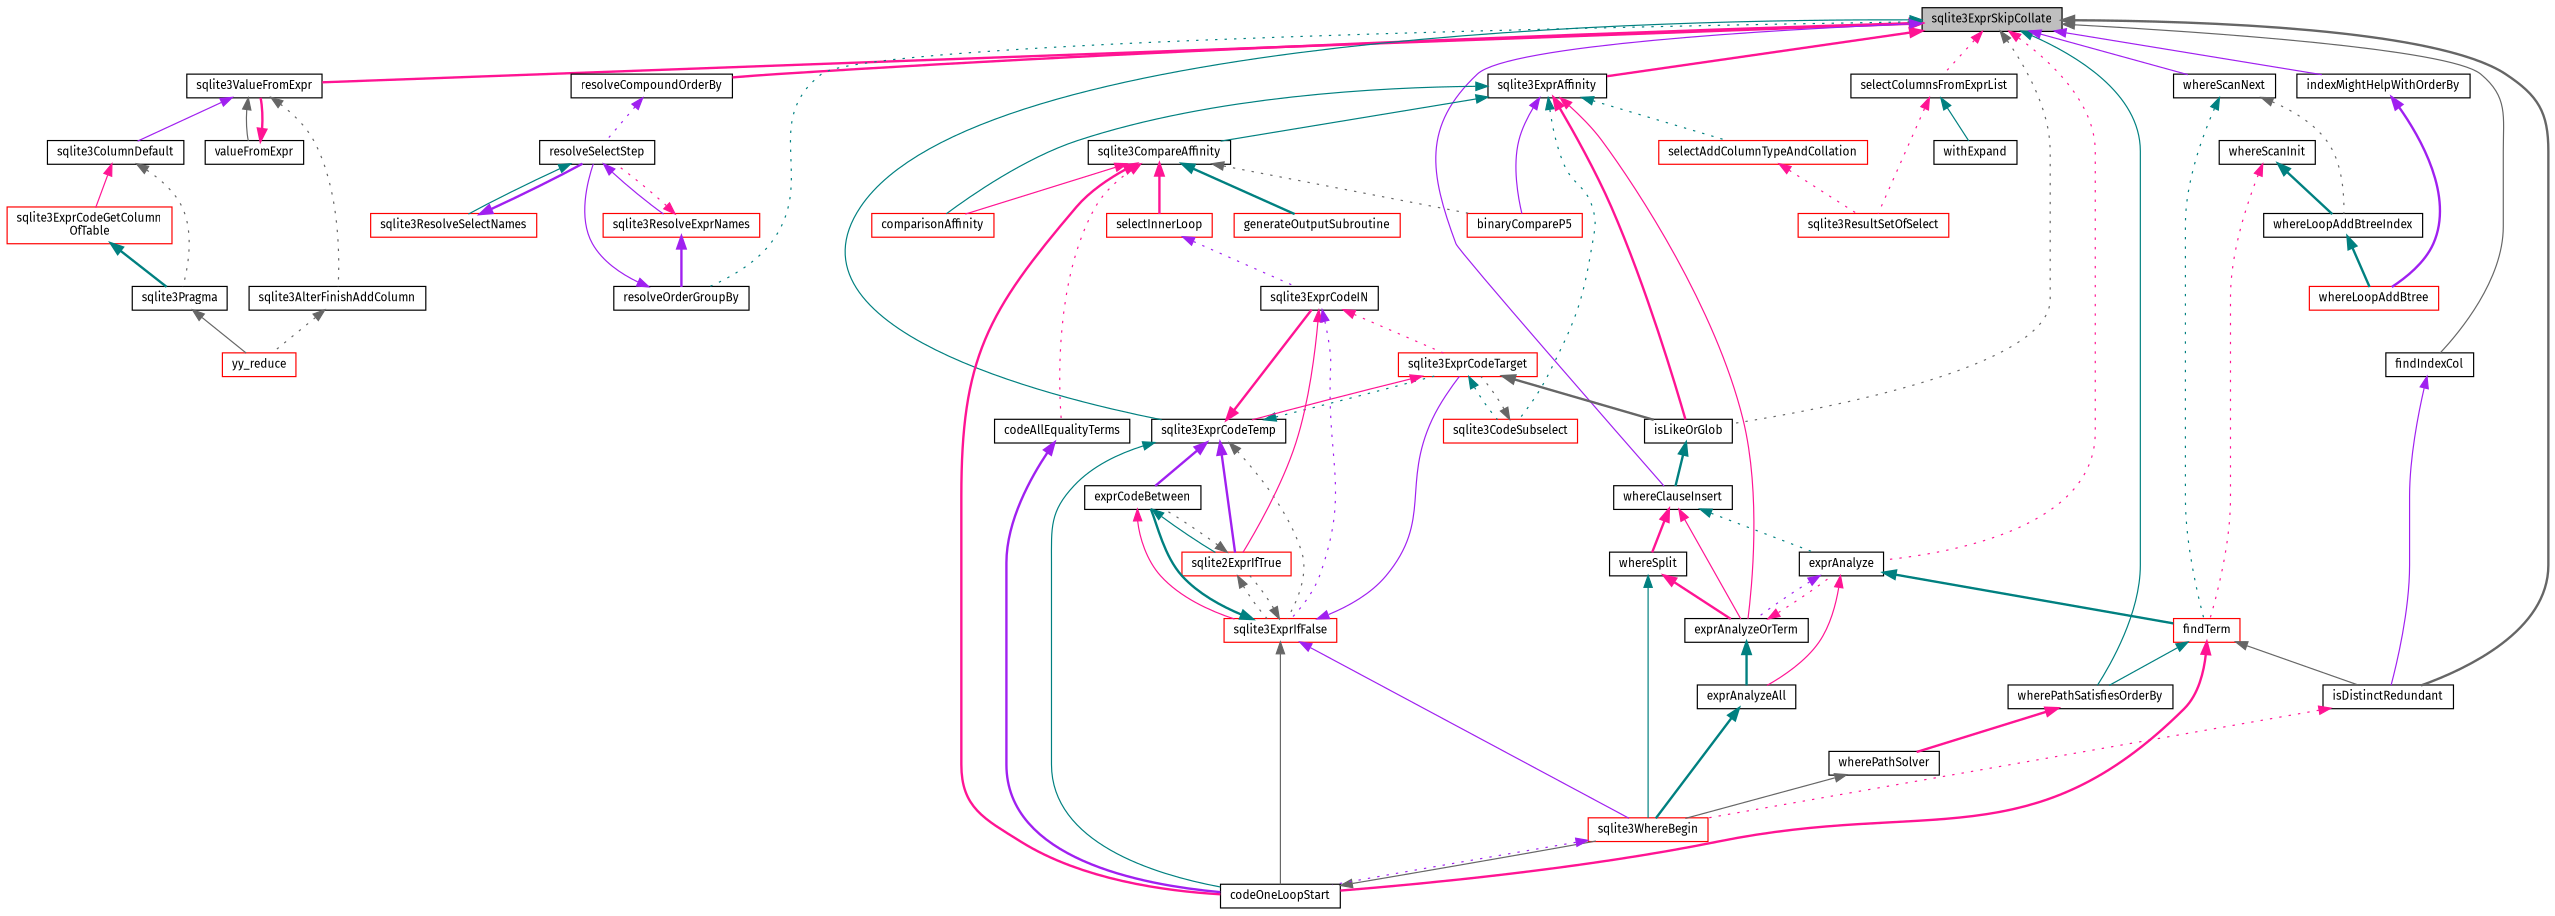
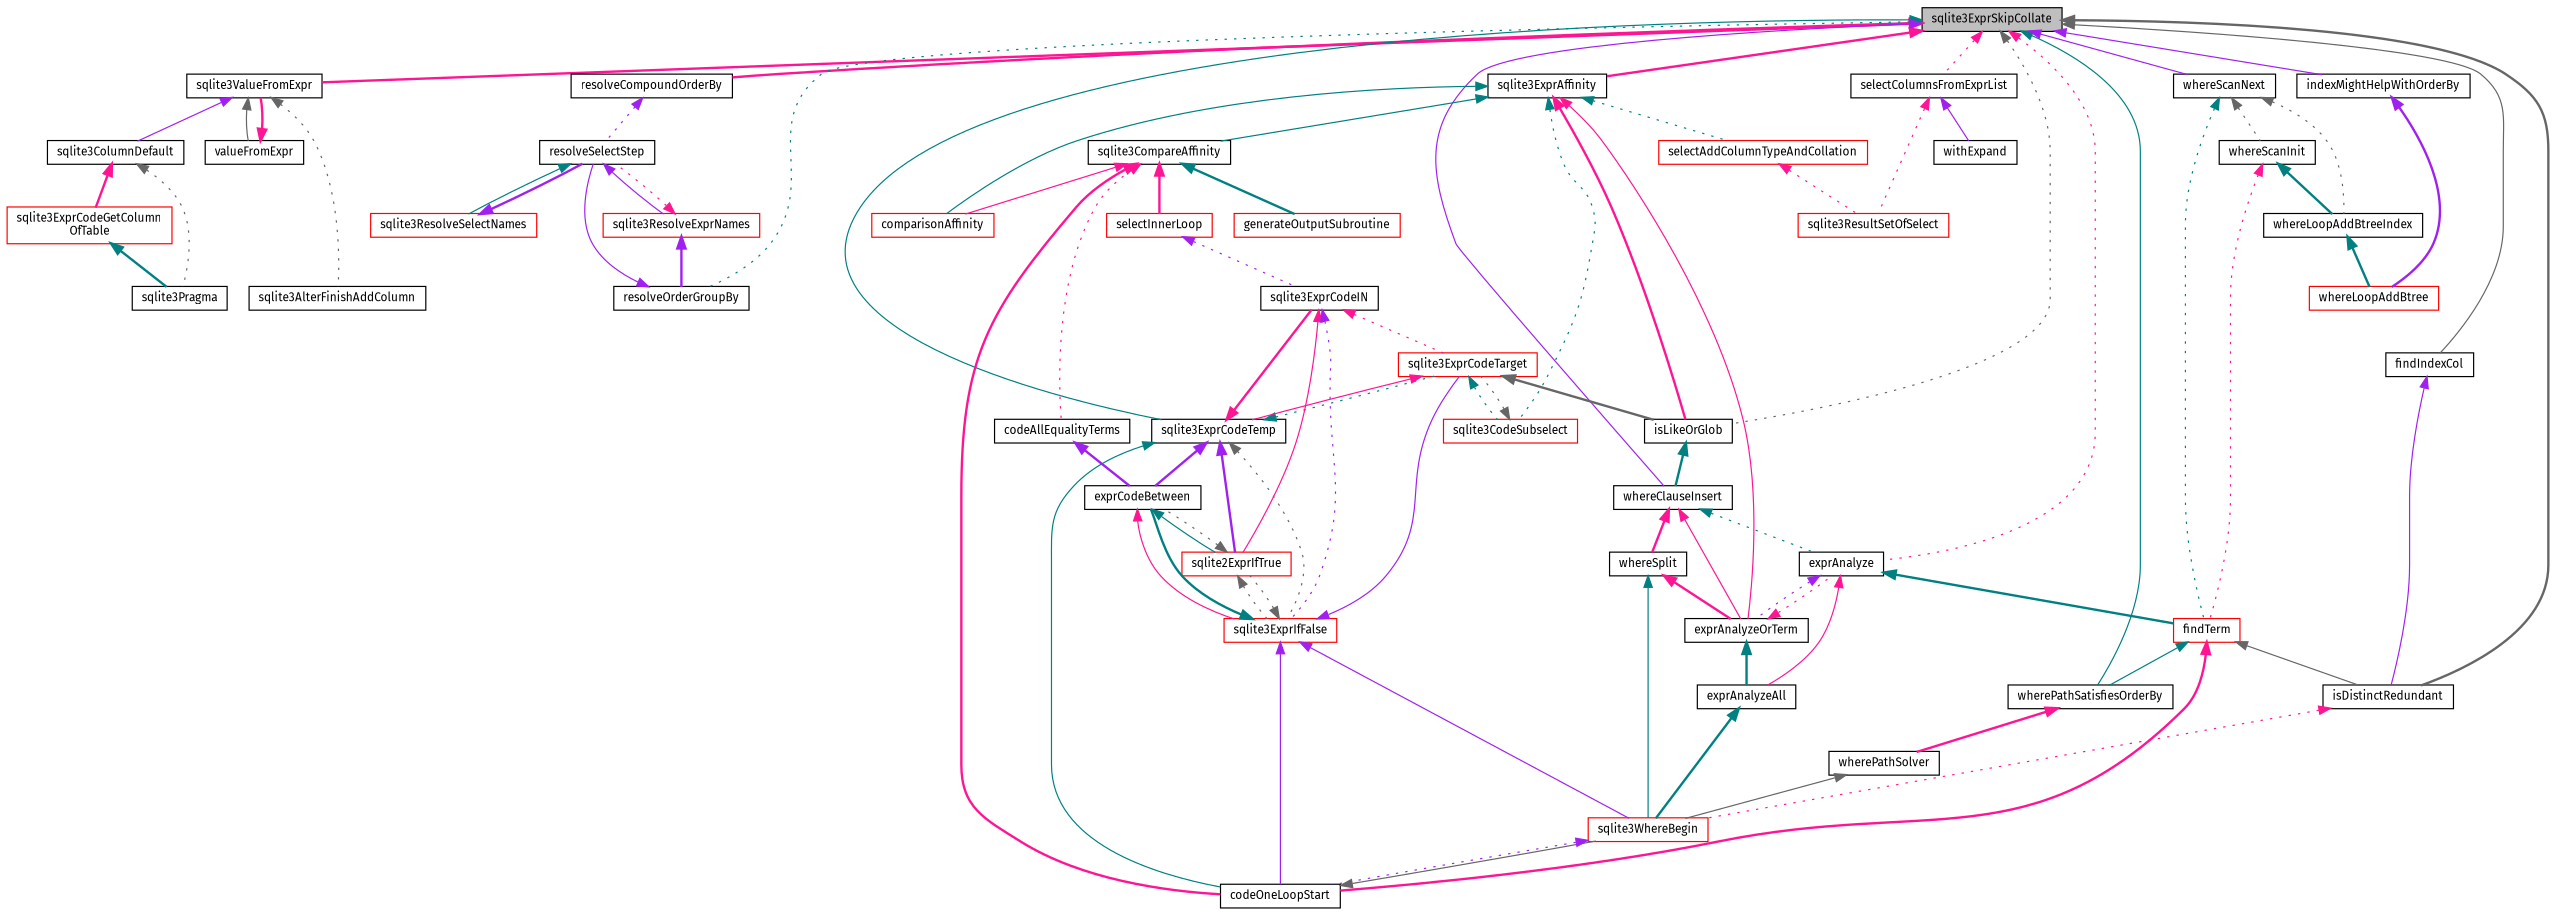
(1958, 124) -> (1958, 124)
none -> (2249, 124)
(102, 191) -> (102, 191)
(1525, 225) -> none
(259, 365) -> none
(1006, 740) -> (1108, 469)
(1280, 769) -> (1280, 769)
